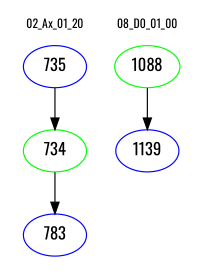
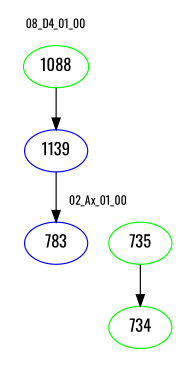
(55, 25) -> (98, 202)
(147, 25) -> (56, 25)
(55, 67) -> (140, 243)
(55, 187) -> (56, 198)
